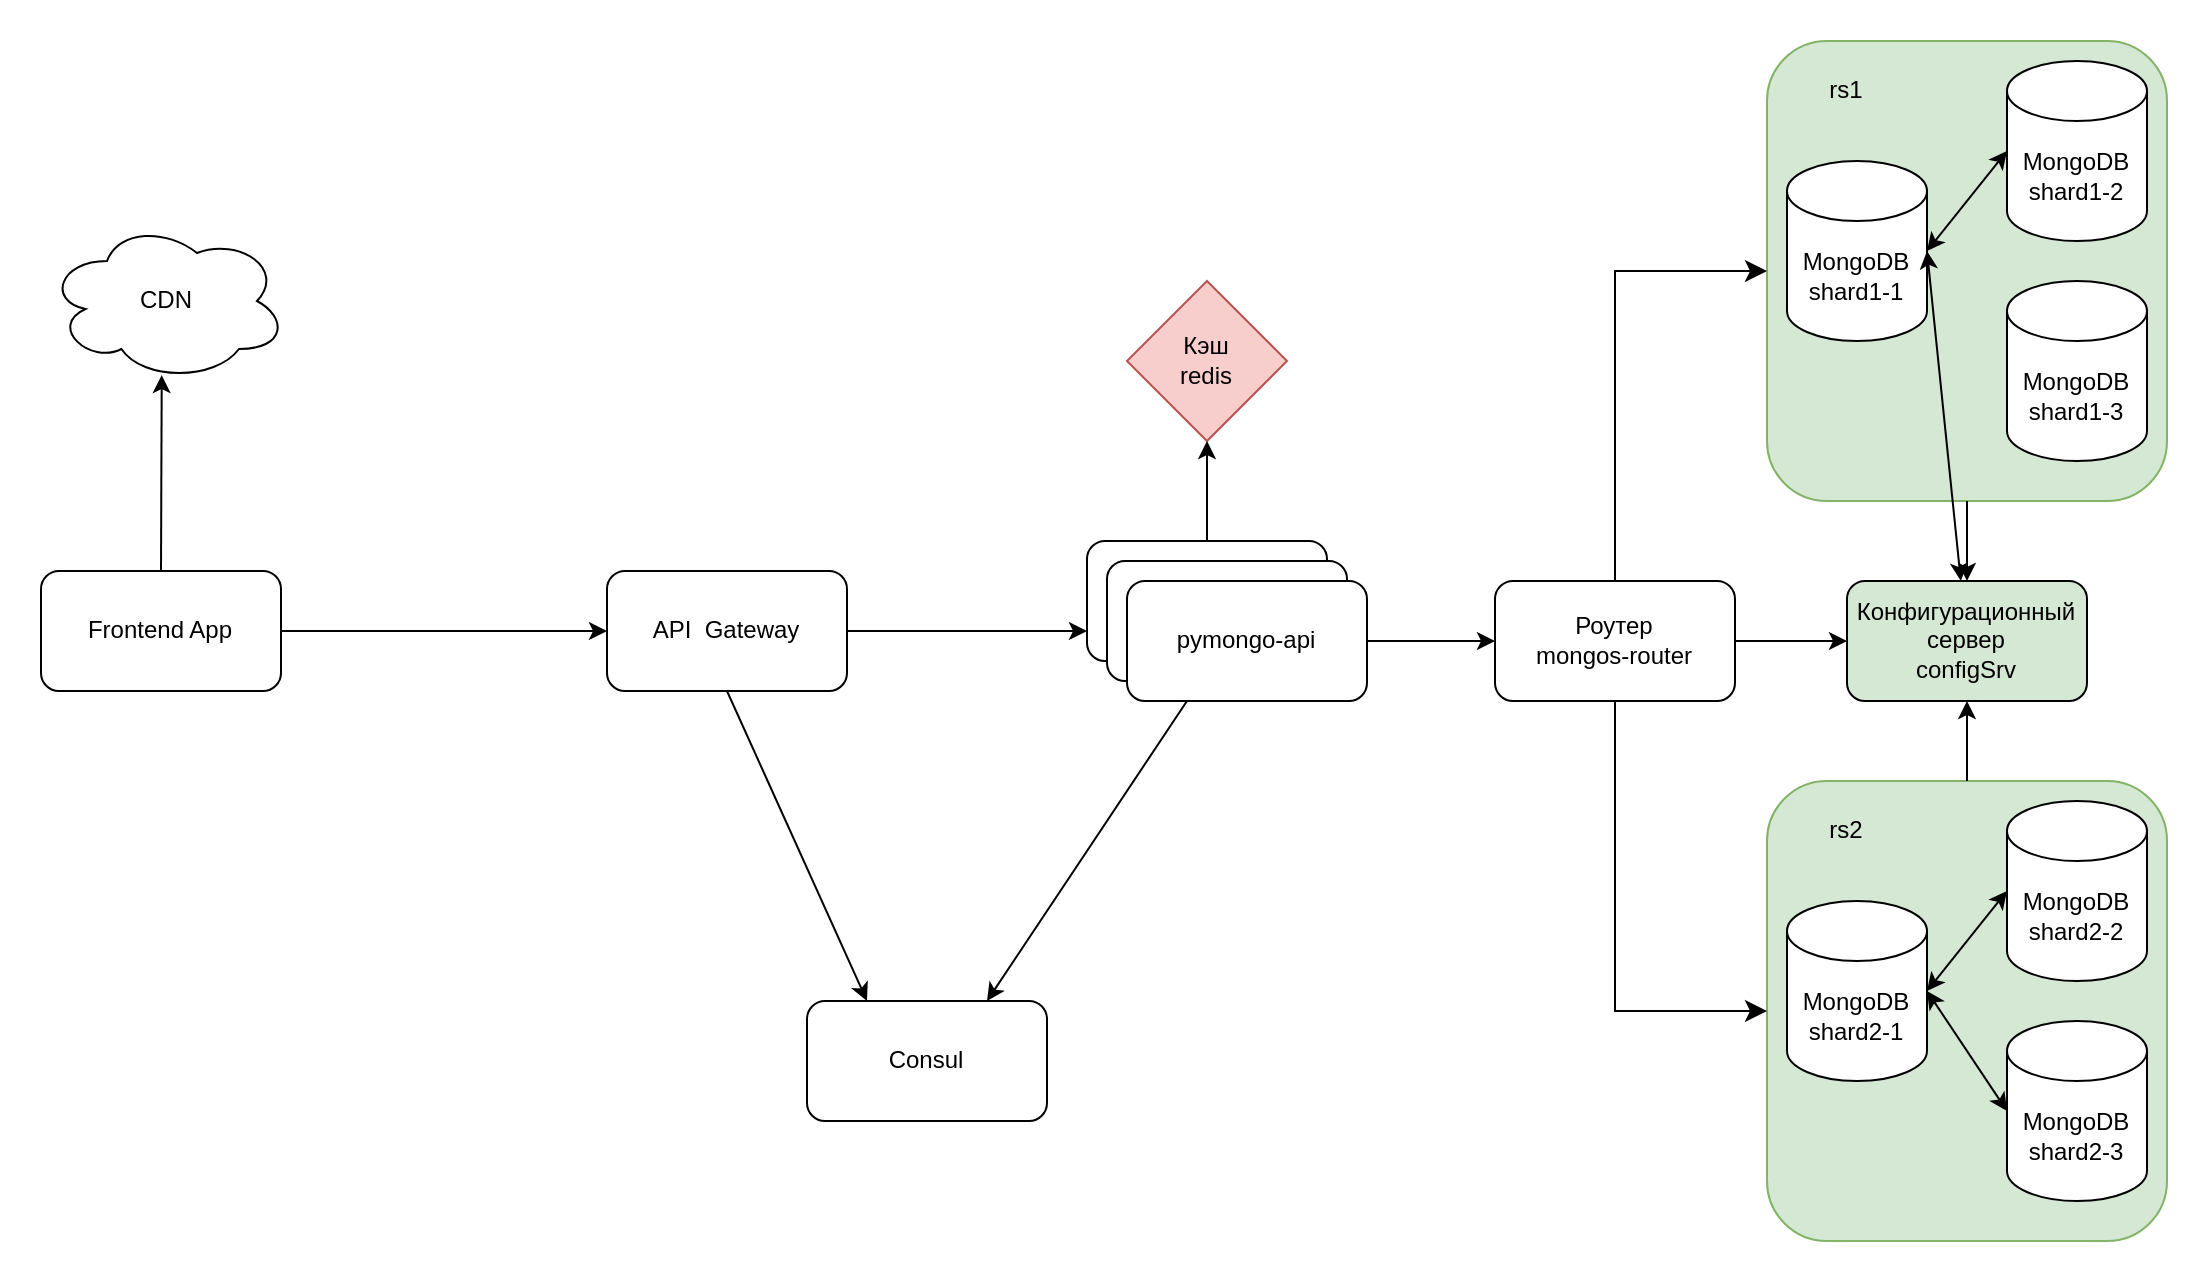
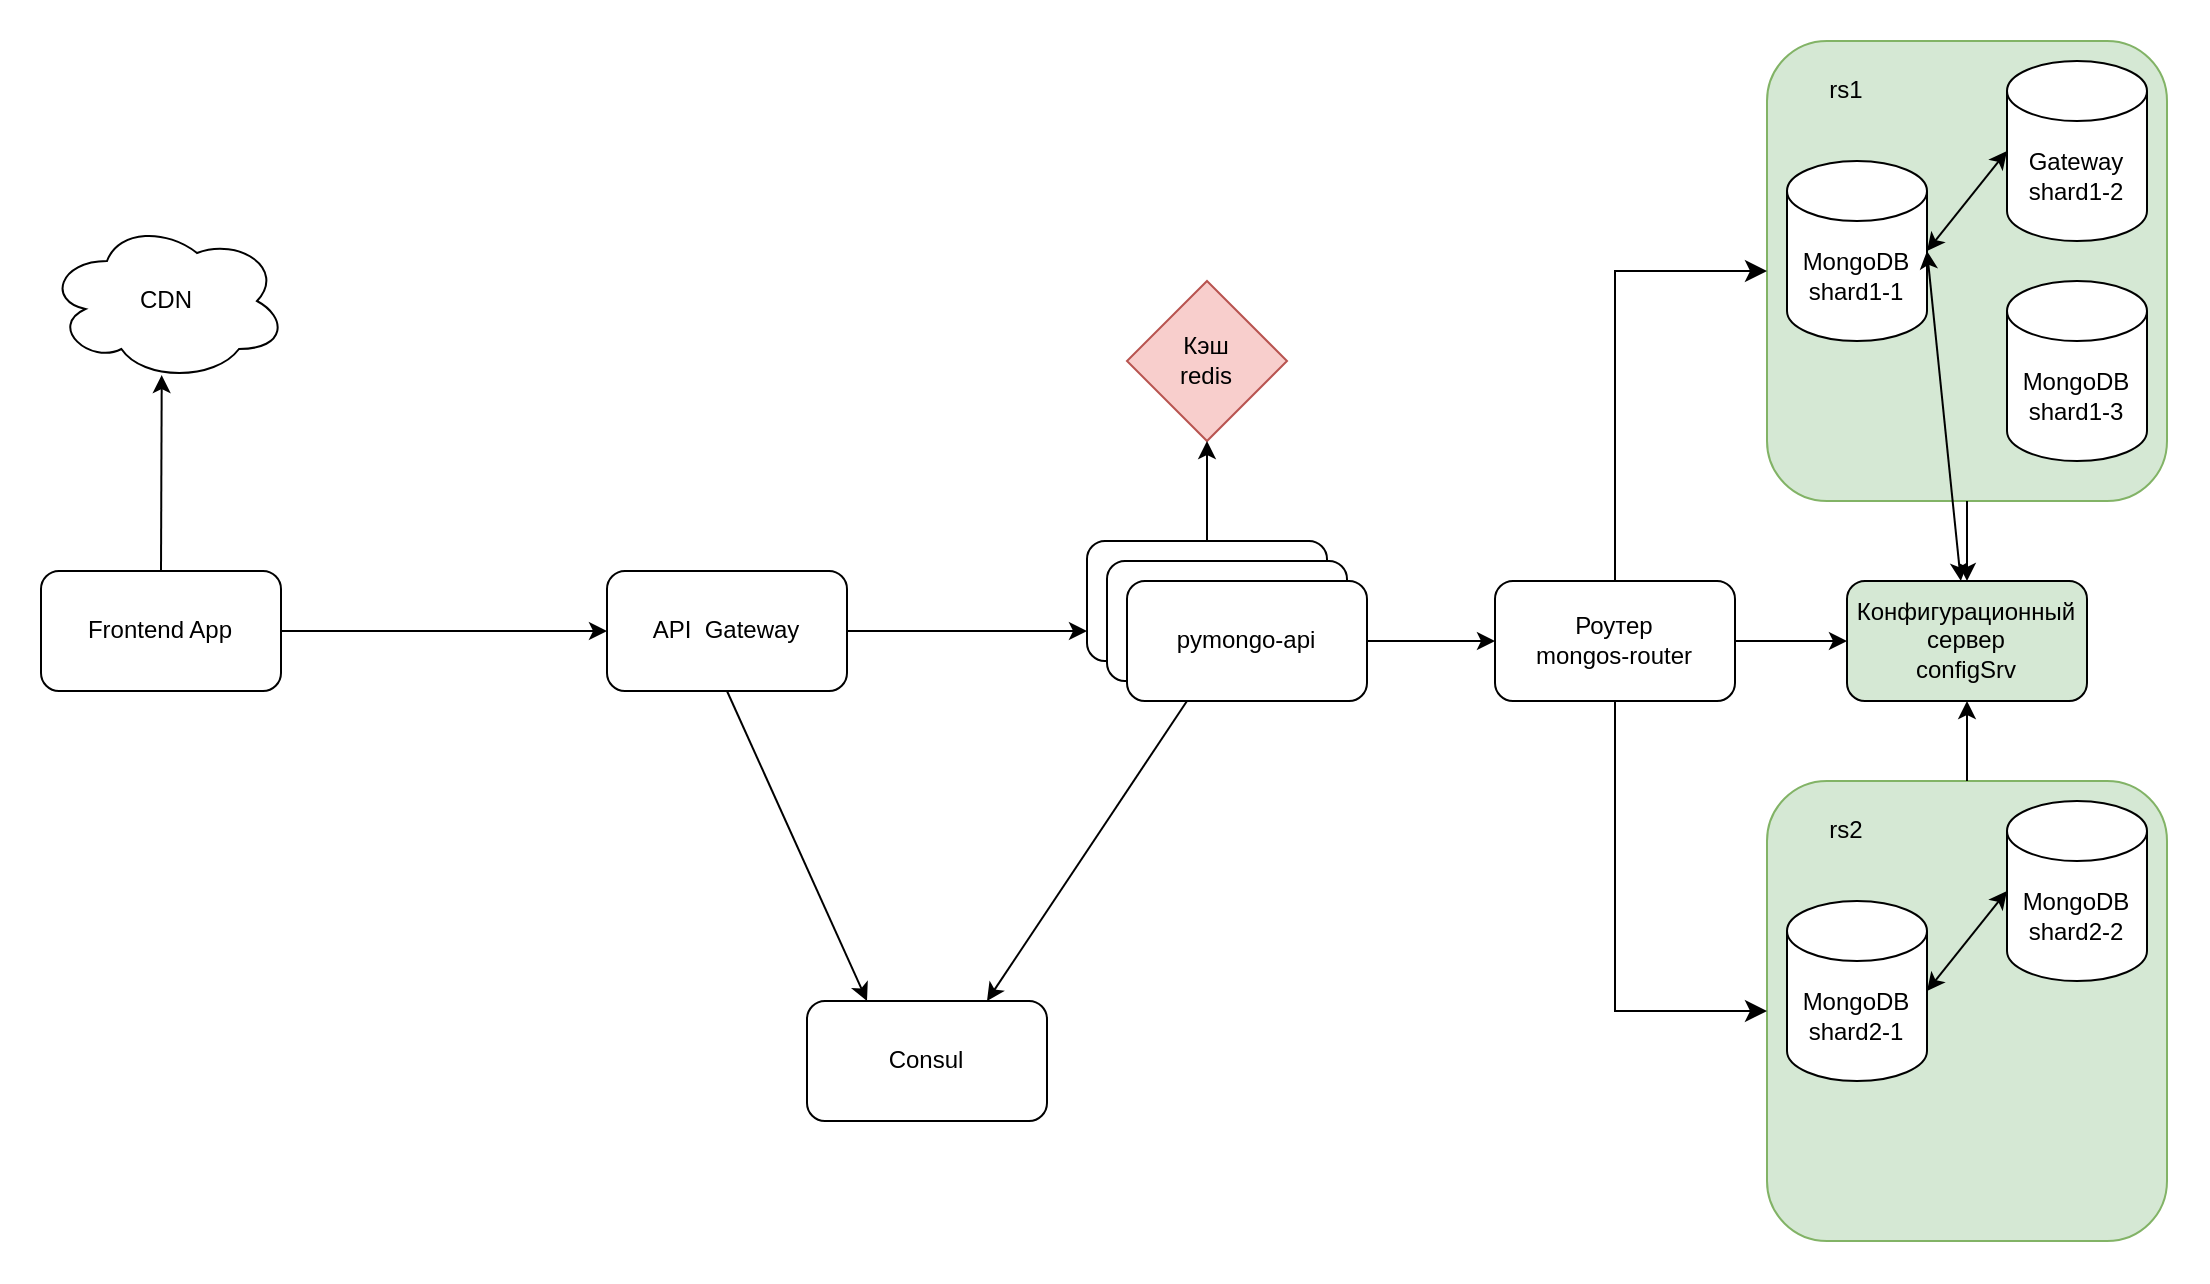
(2077, 177) -> (2077, 177)
(1967, 1051) -> none
(2077, 1111) -> none
